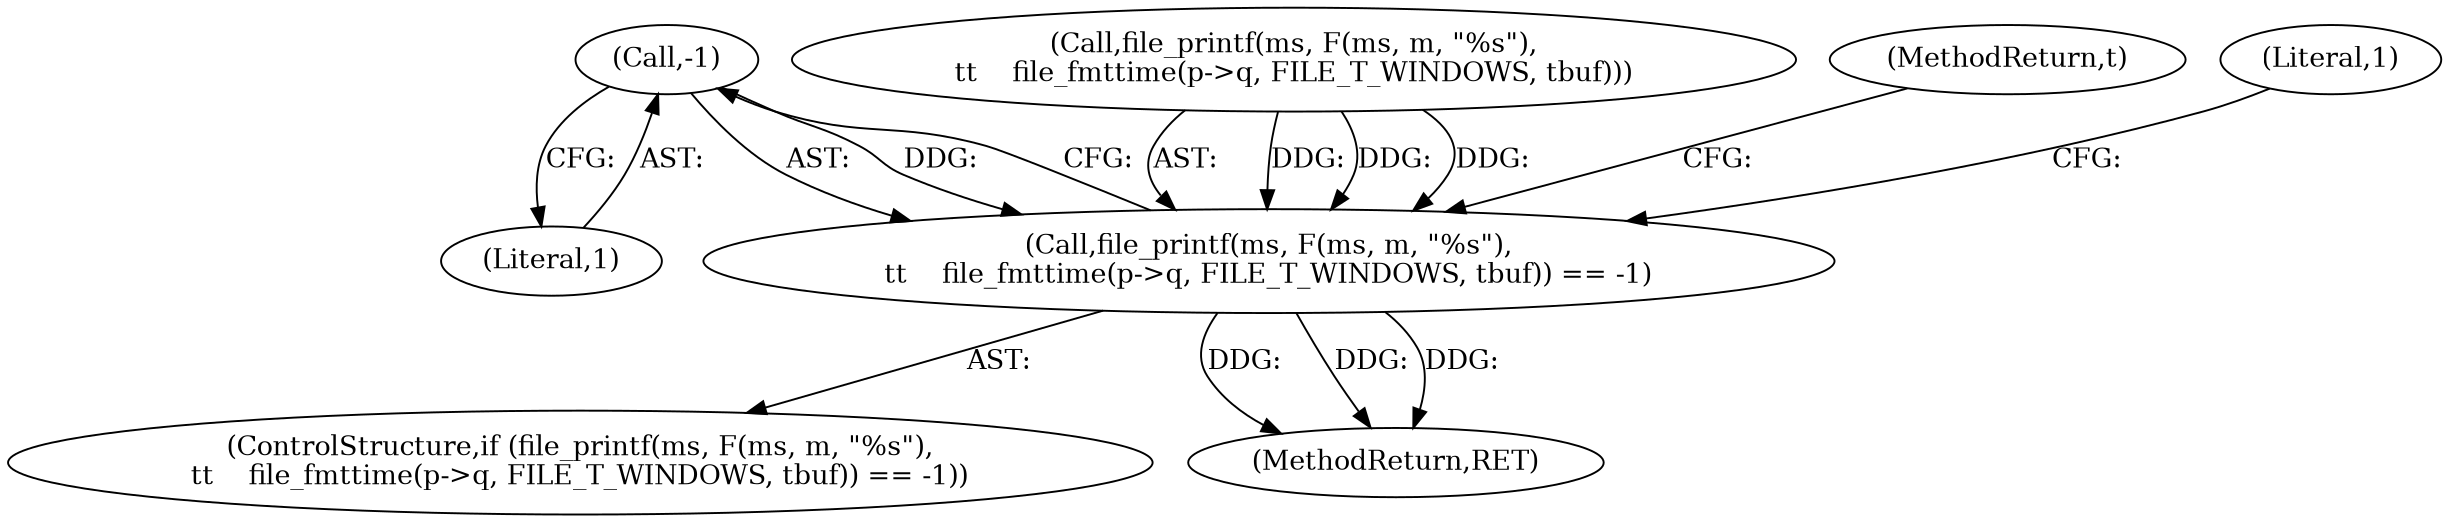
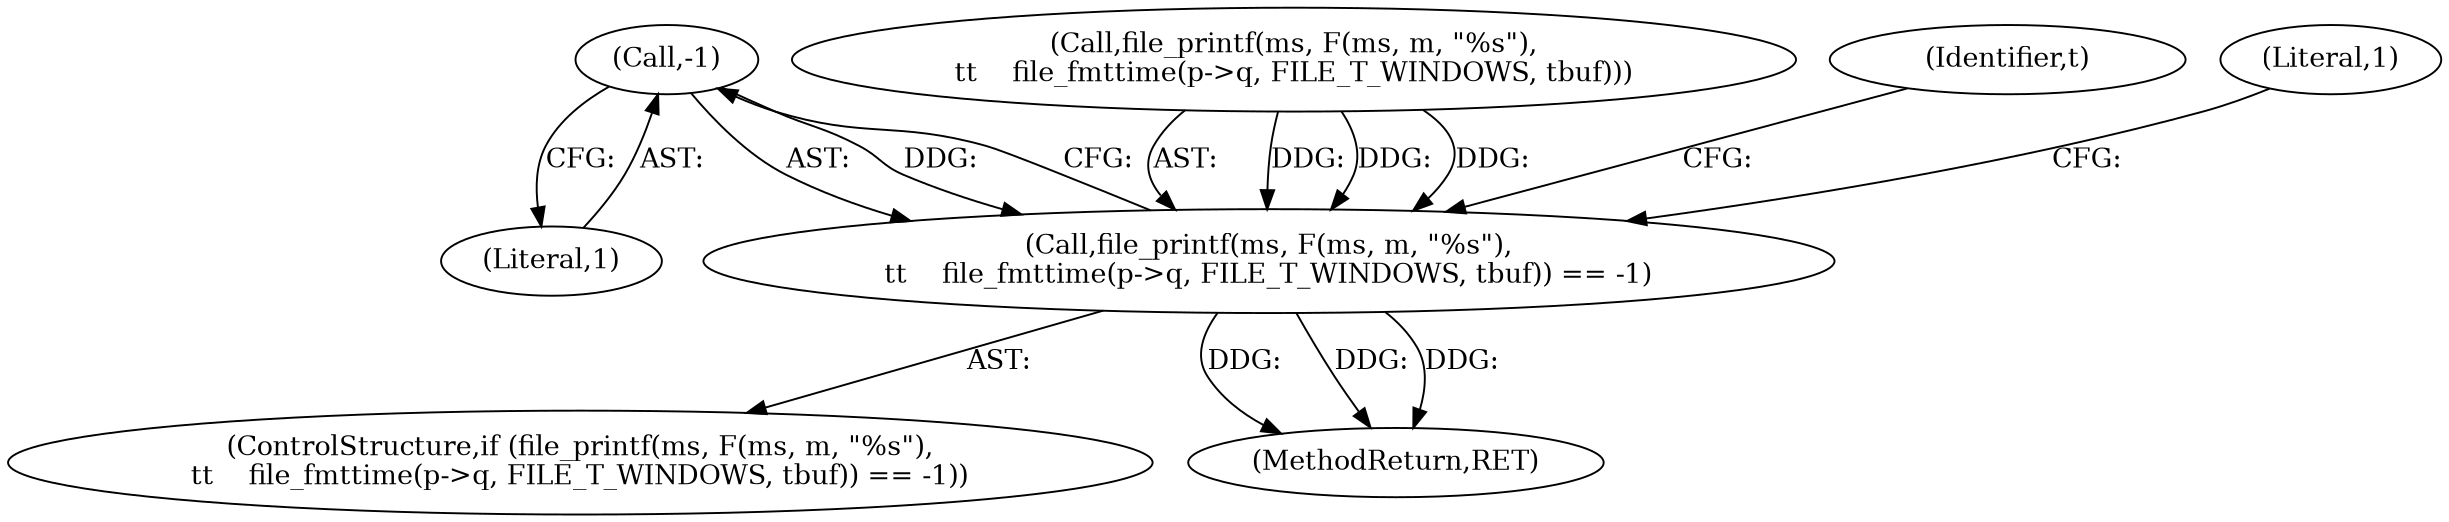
(2008, 60) -> (2008, 60)
